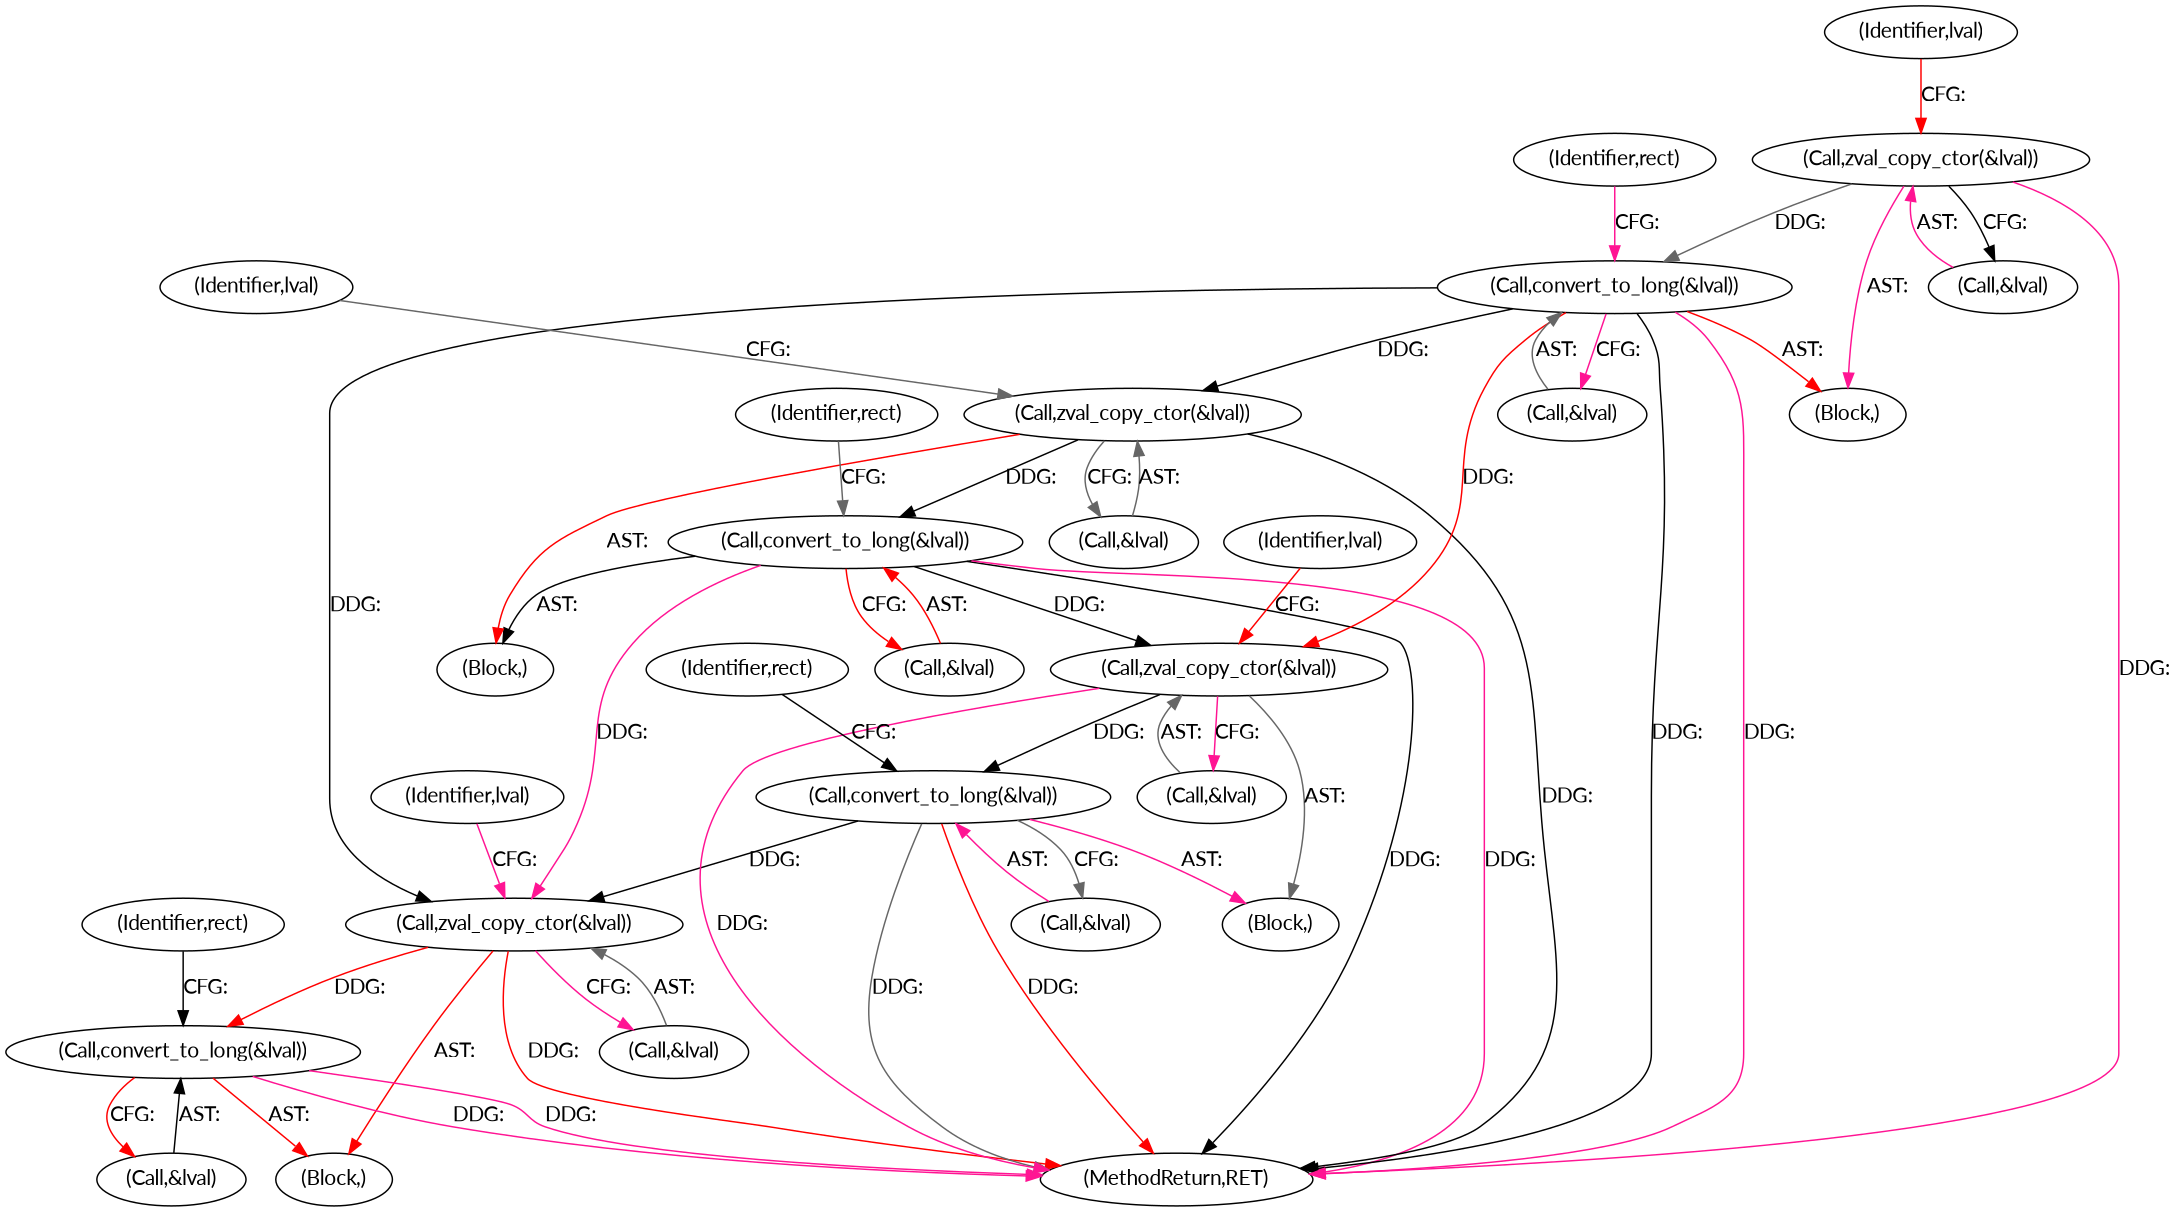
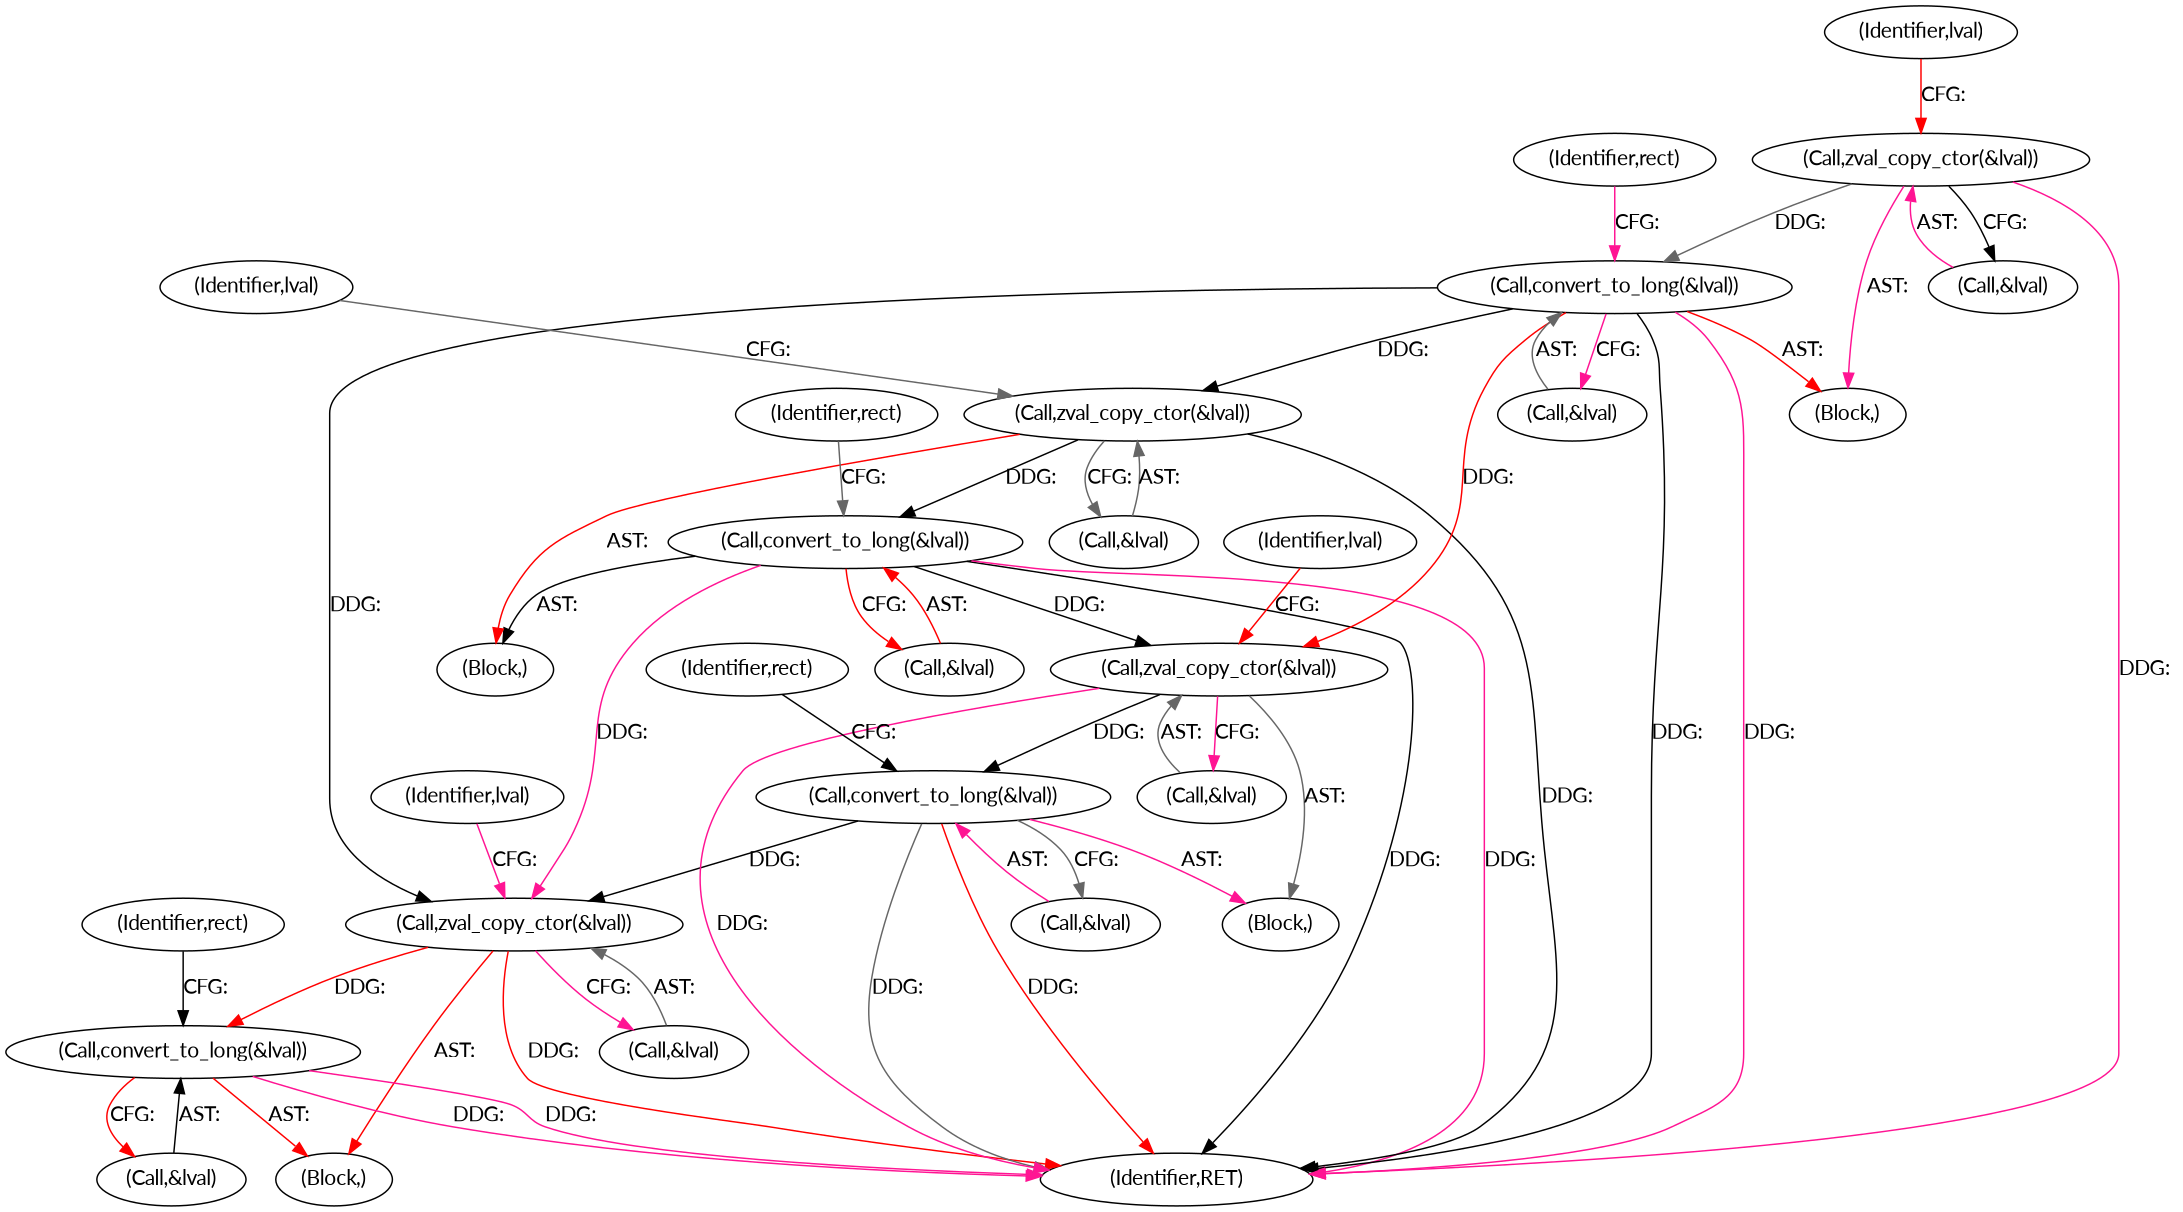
(1177, 1180) -> (1177, 1180)
